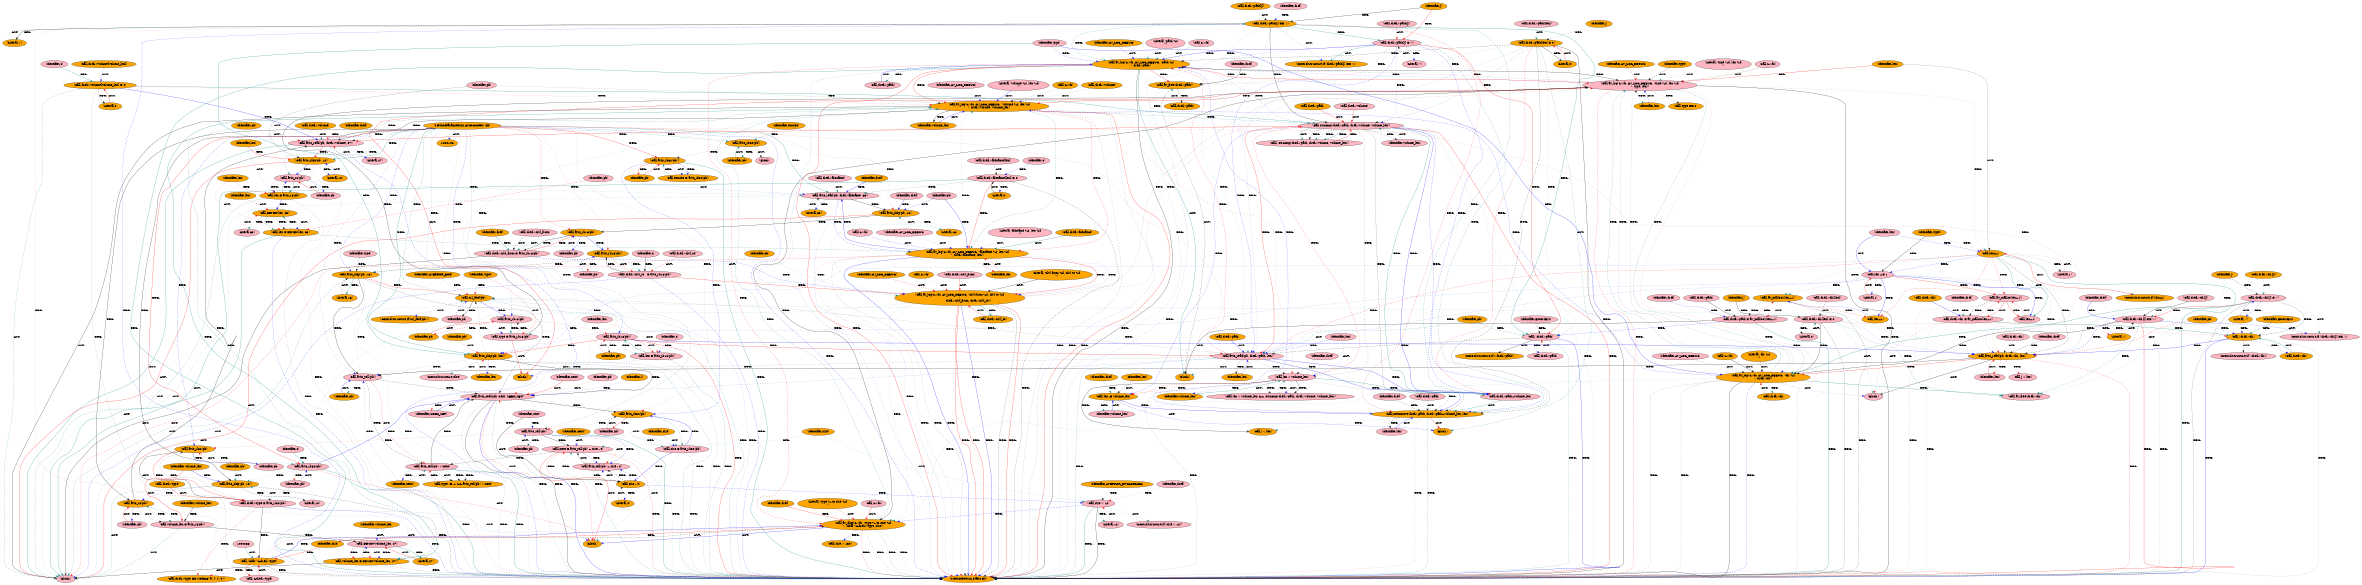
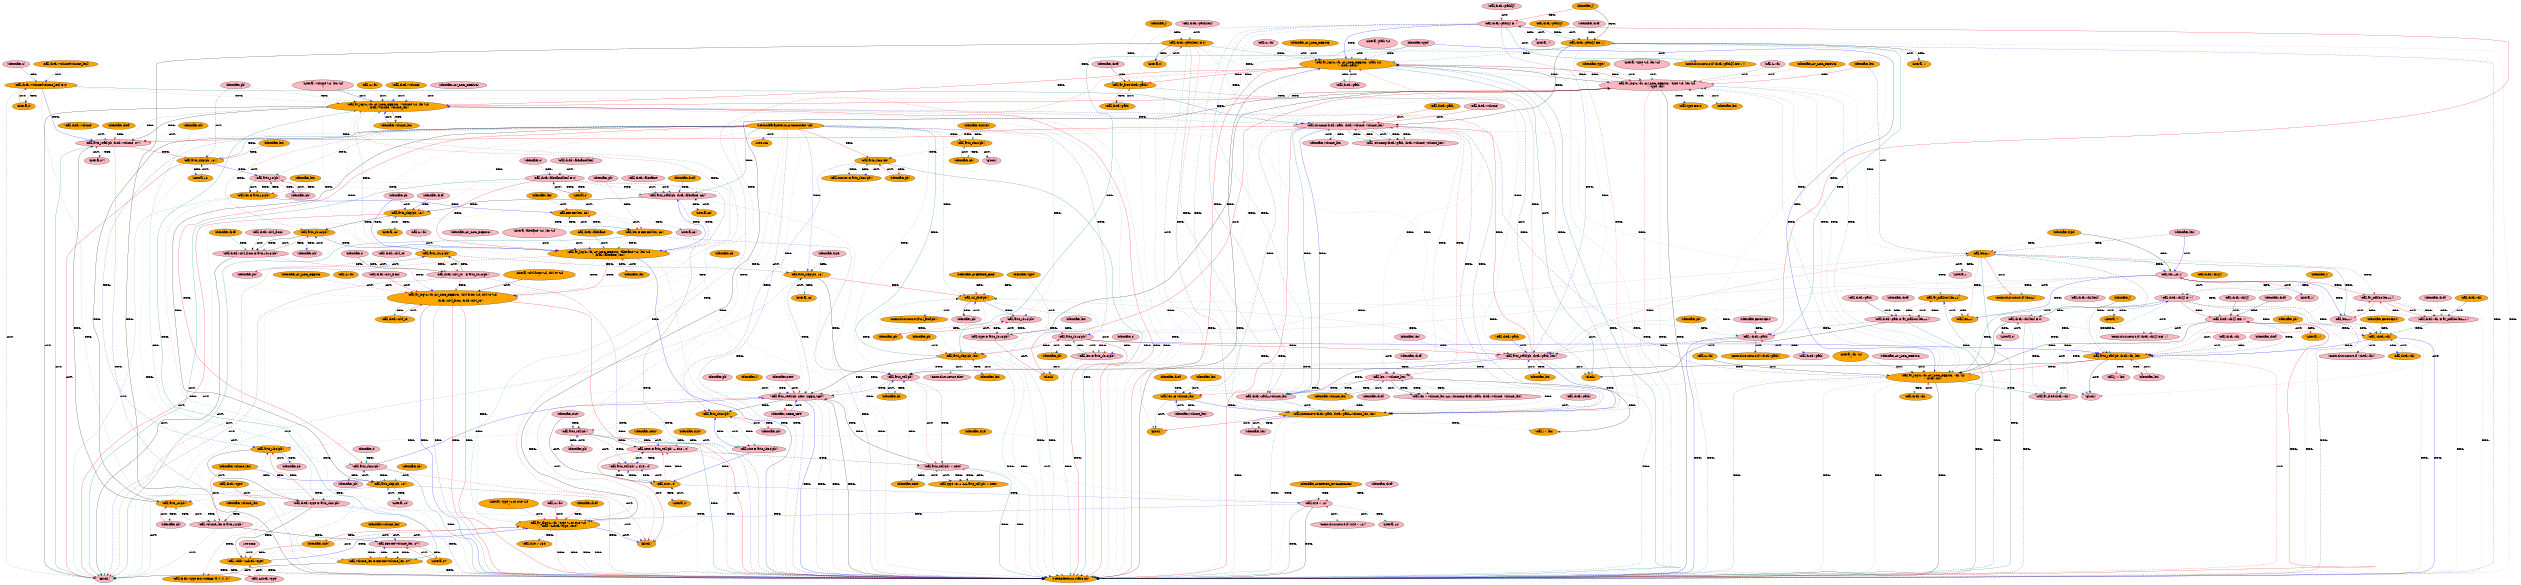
(1333, 33) -> (1546, 31)
(1822, 309) -> (2054, 307)
(2134, 467) -> (2281, 467)
